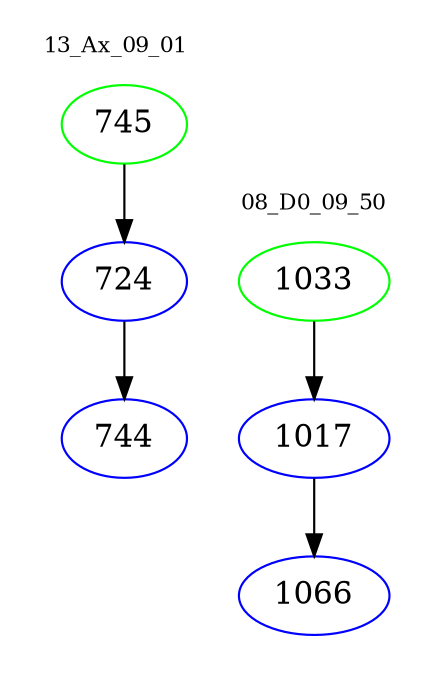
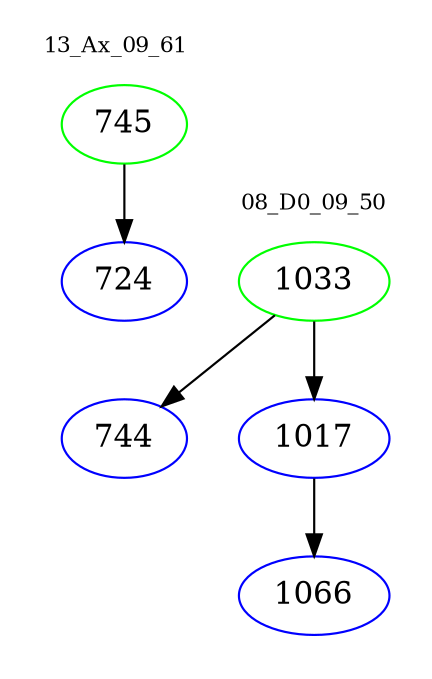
(116, 47) -> (116, 47)
(124, 349) -> (236, 346)
